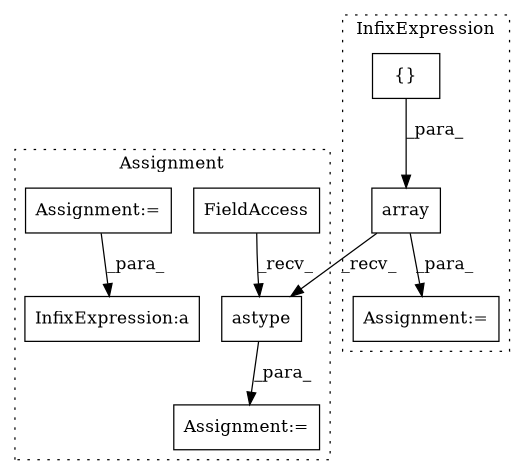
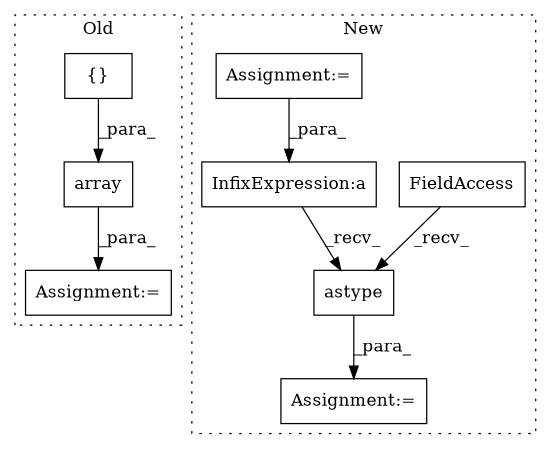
(426, 29) -> (98, 29)
(173, 164) -> (364, 29)
(350, 253) -> (318, 233)
